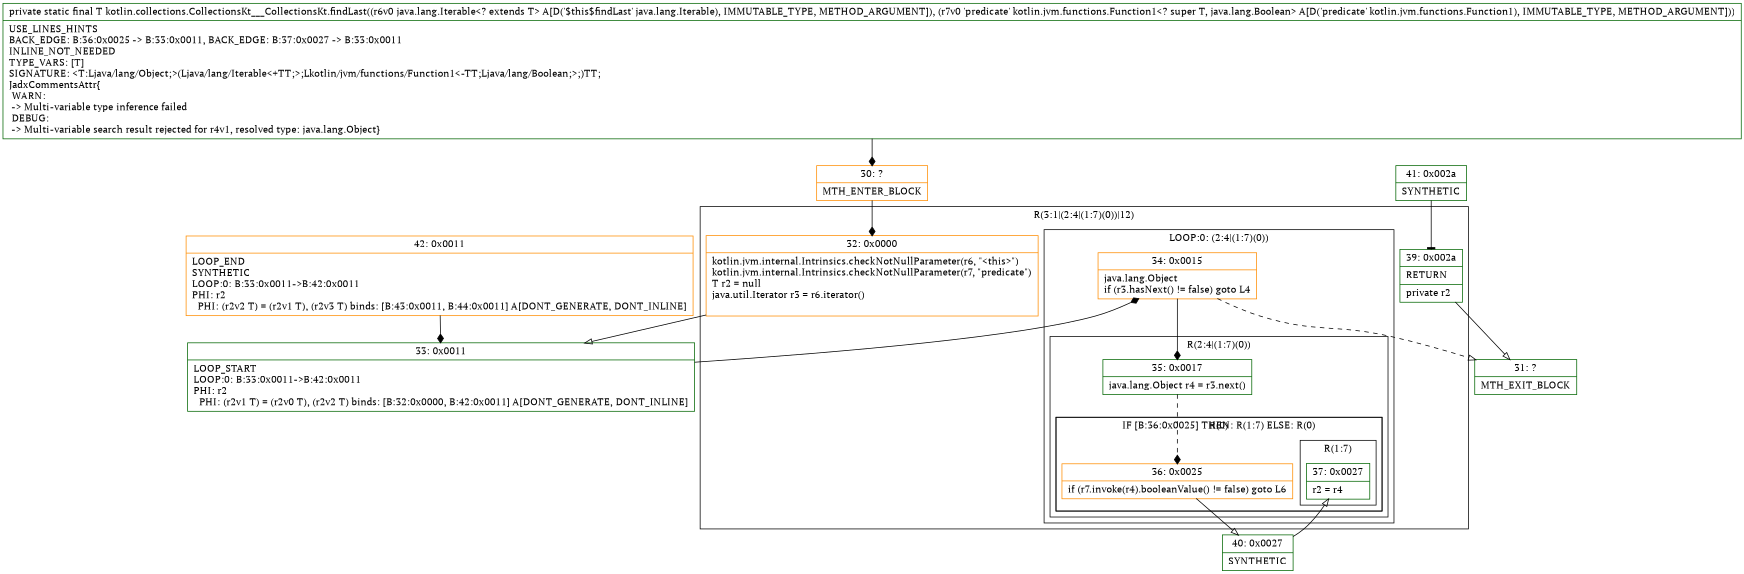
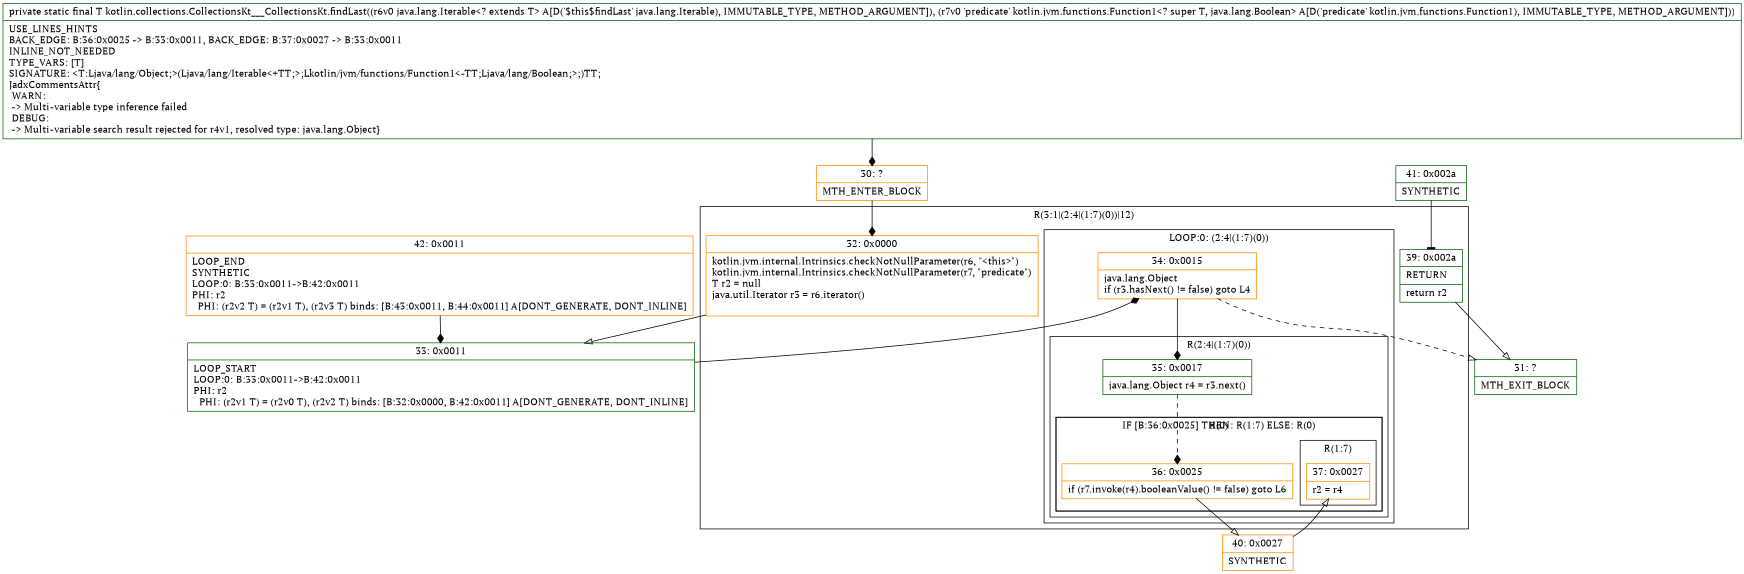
(1429, 293) -> (1427, 293)
(1338, 481) -> (1338, 481)
(1258, 553) -> (1258, 553)
